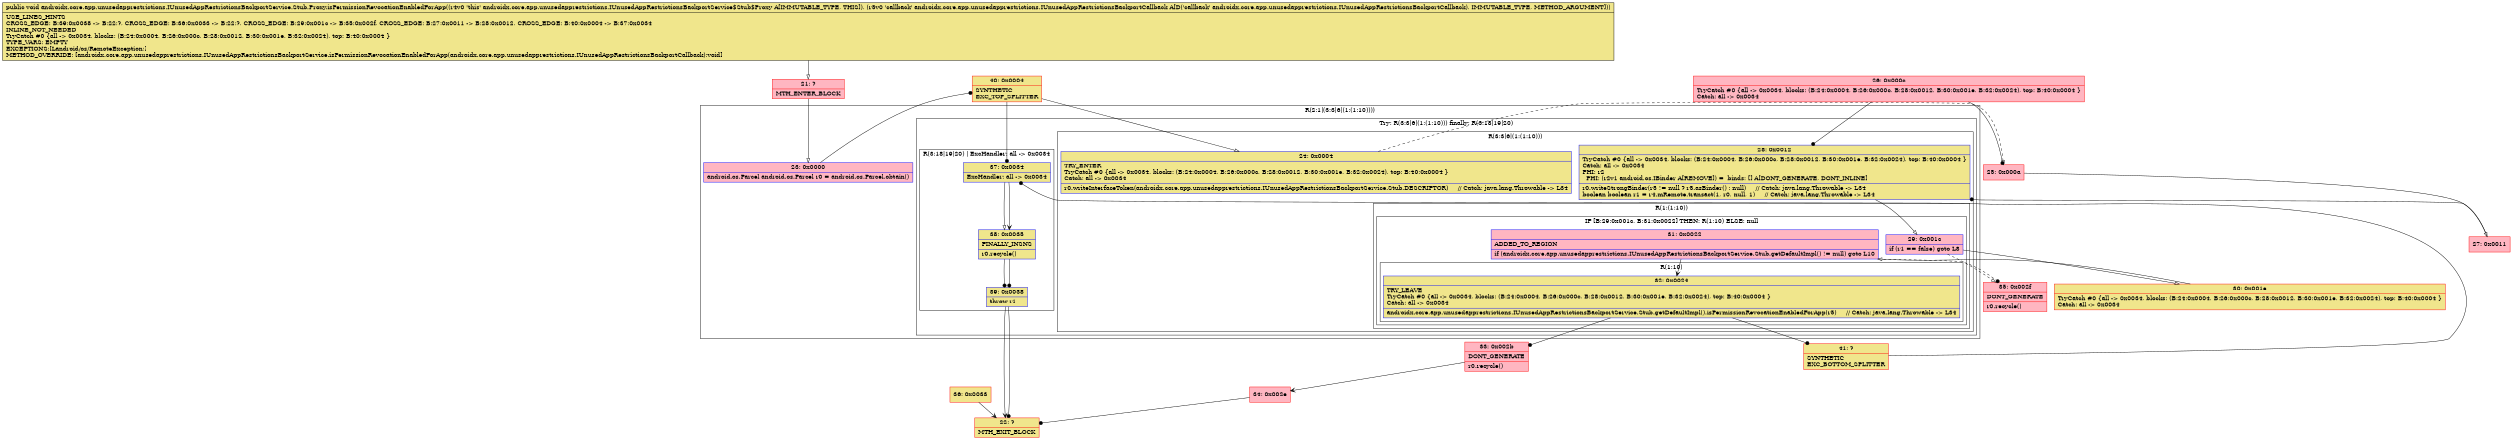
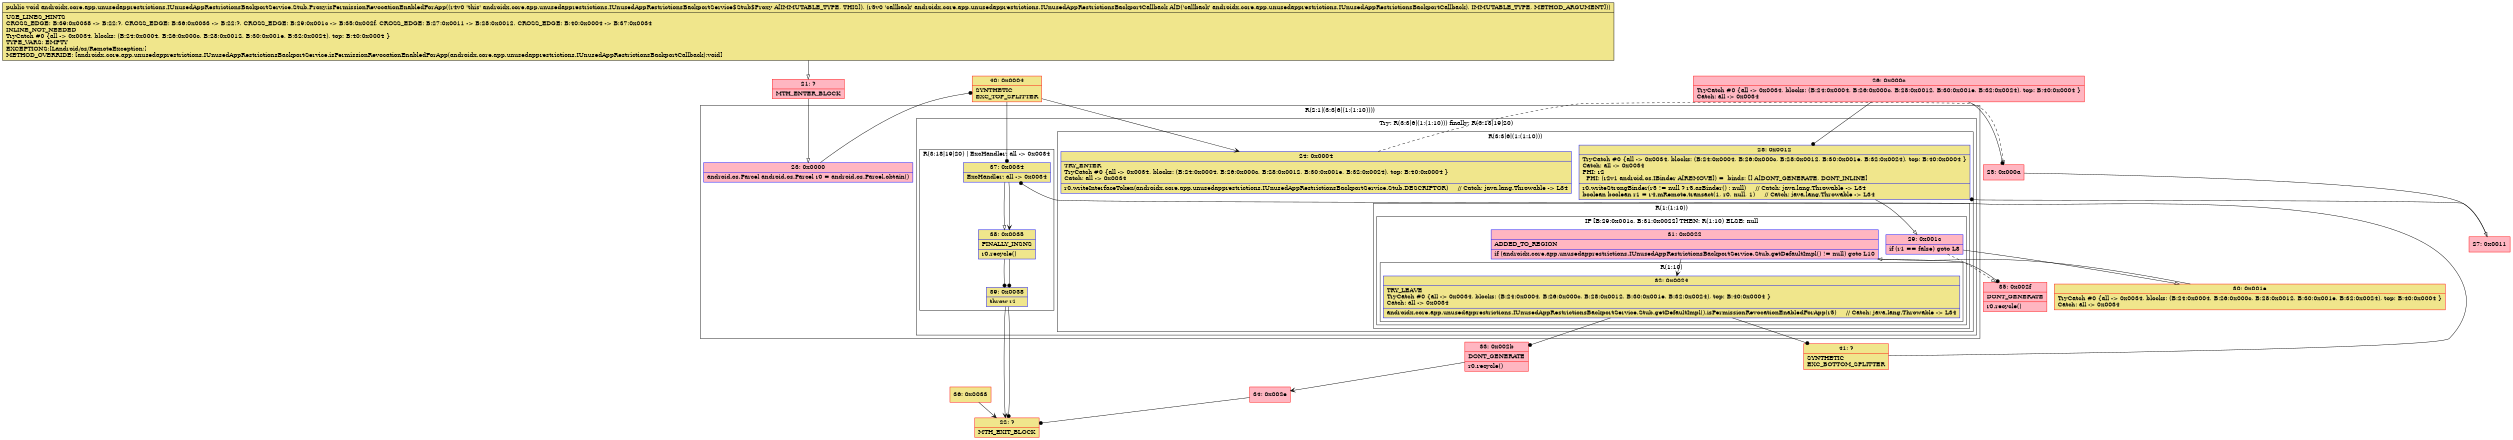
(1138, 125) -> (1138, 125)
(1940, 261) -> (1940, 261)
